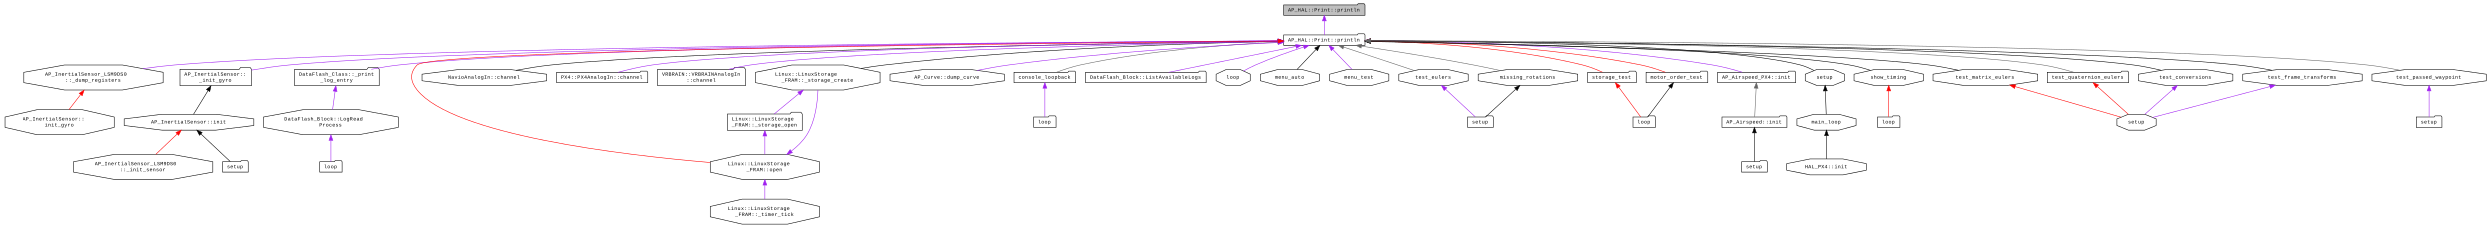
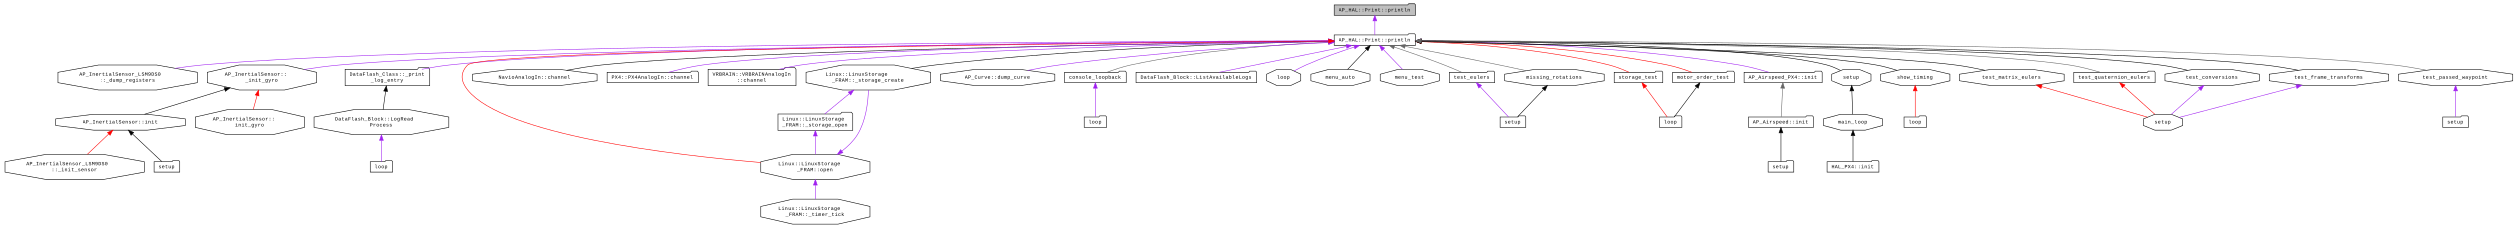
(216, 77) -> (262, 77)
(1434, 77) -> (1472, 77)
(334, 100) -> (384, 100)
(75, 102) -> (255, 103)
(1827, 167) -> (1853, 167)
